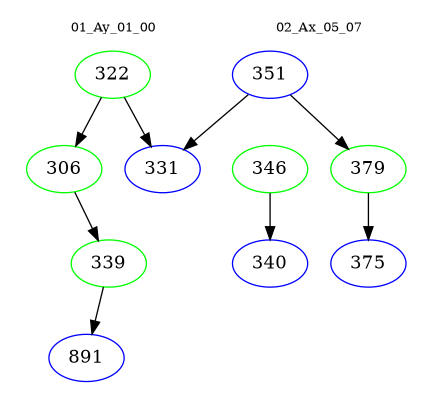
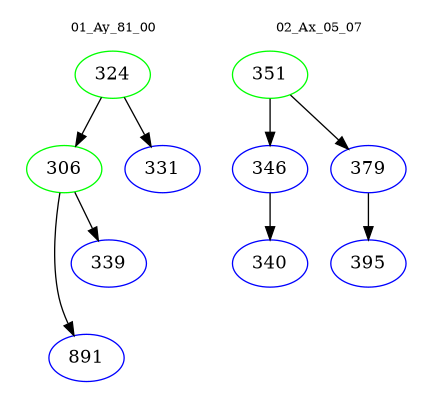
(113, 28) -> (113, 28)
(113, 75) -> (113, 75)
(270, 75) -> (270, 75)
(231, 110) -> (270, 116)
(270, 169) -> (270, 169)
(368, 169) -> (368, 169)
(109, 264) -> (109, 264)
(368, 264) -> (368, 264)
(99, 304) -> (55, 259)
